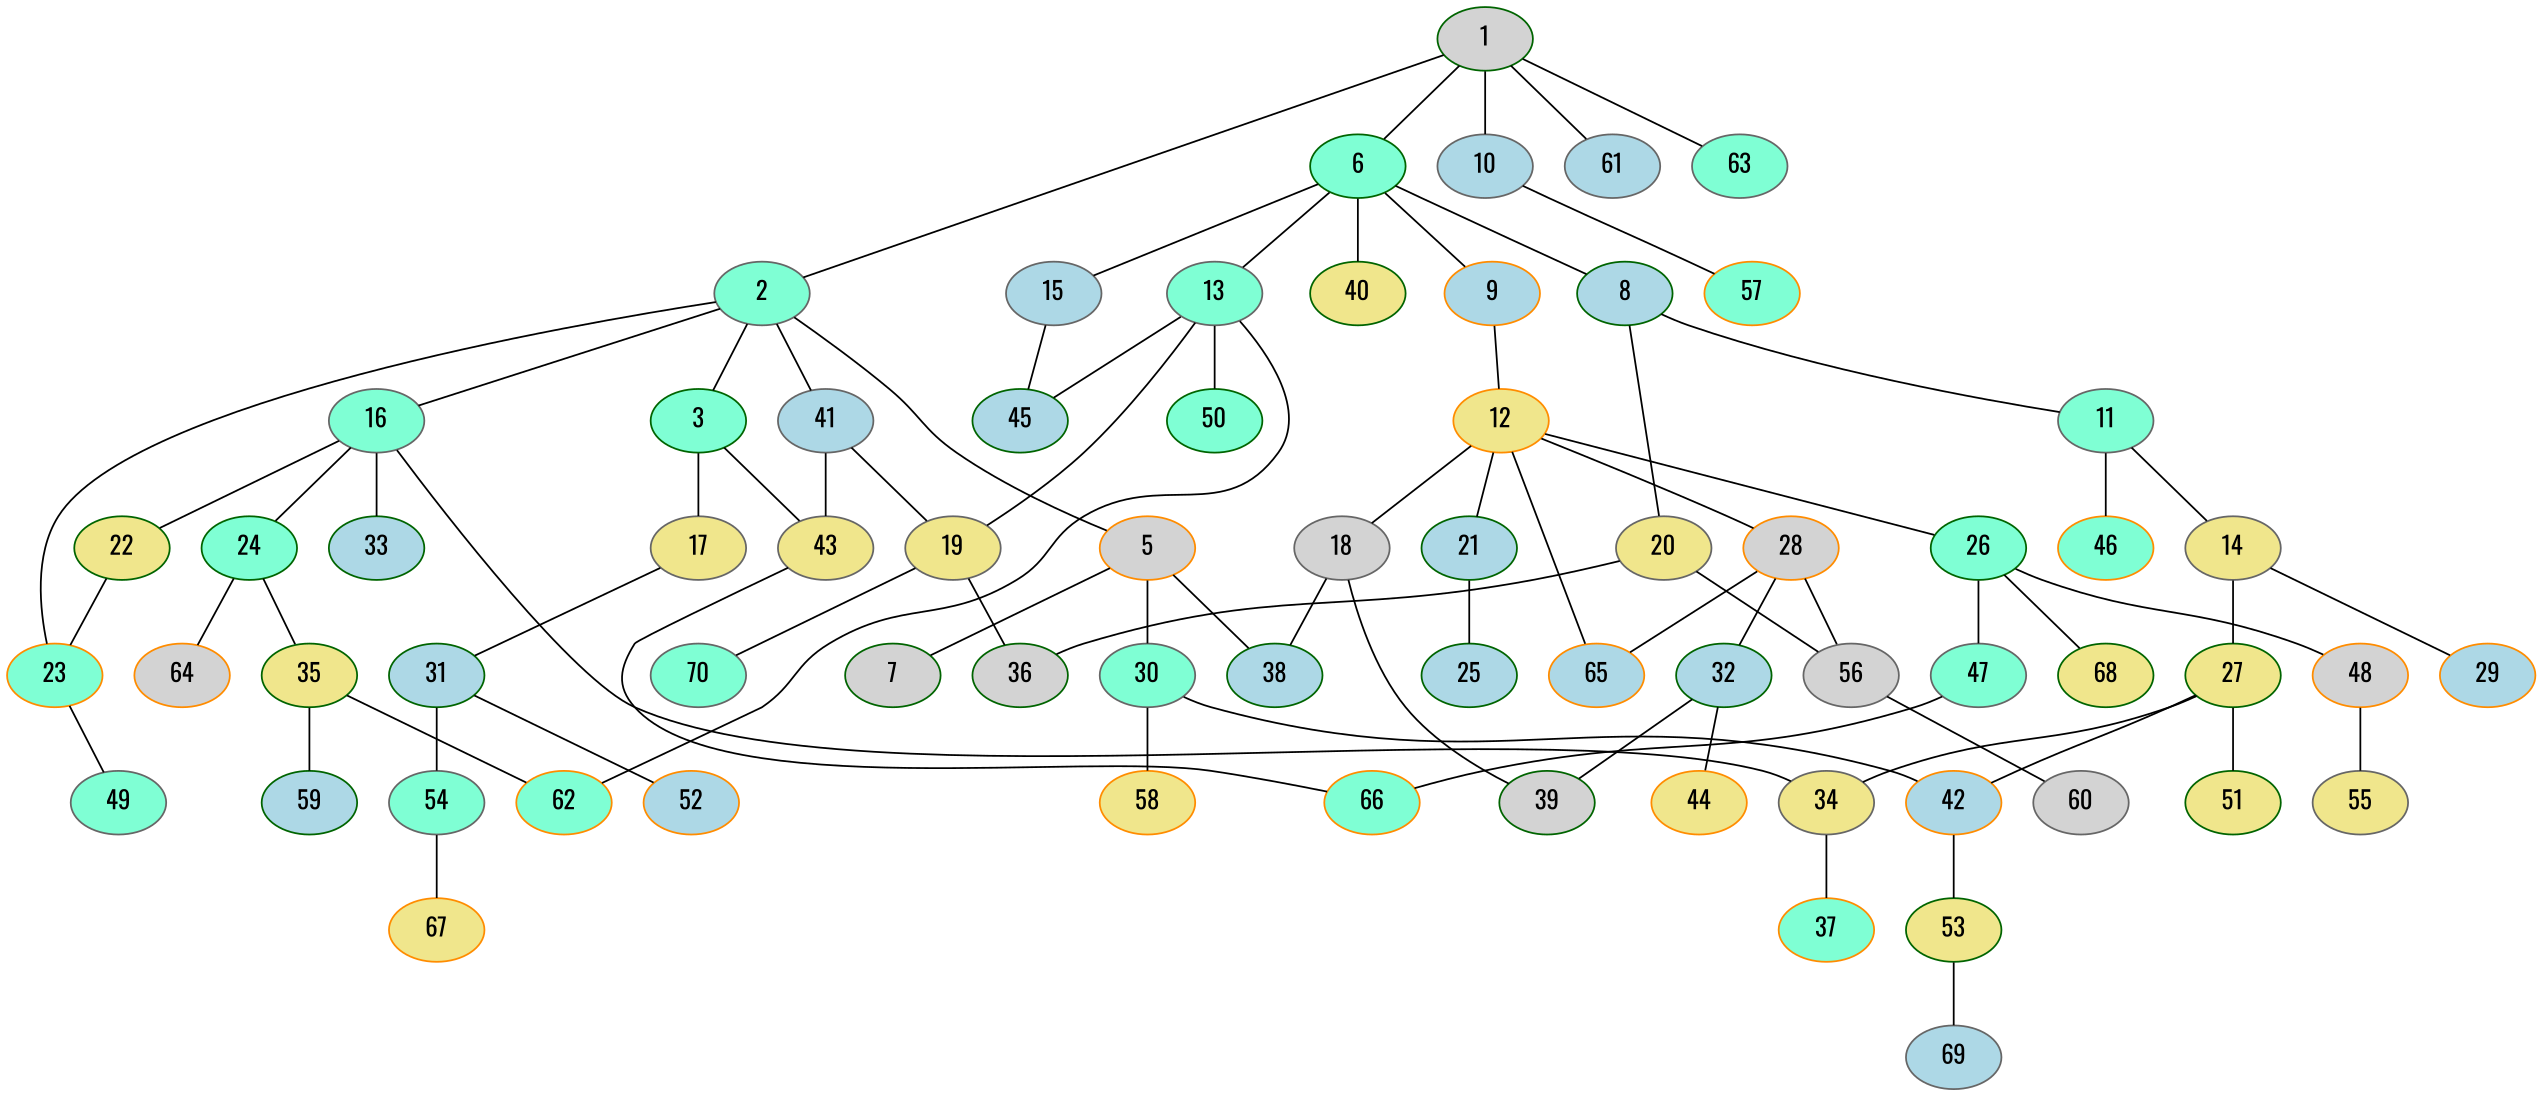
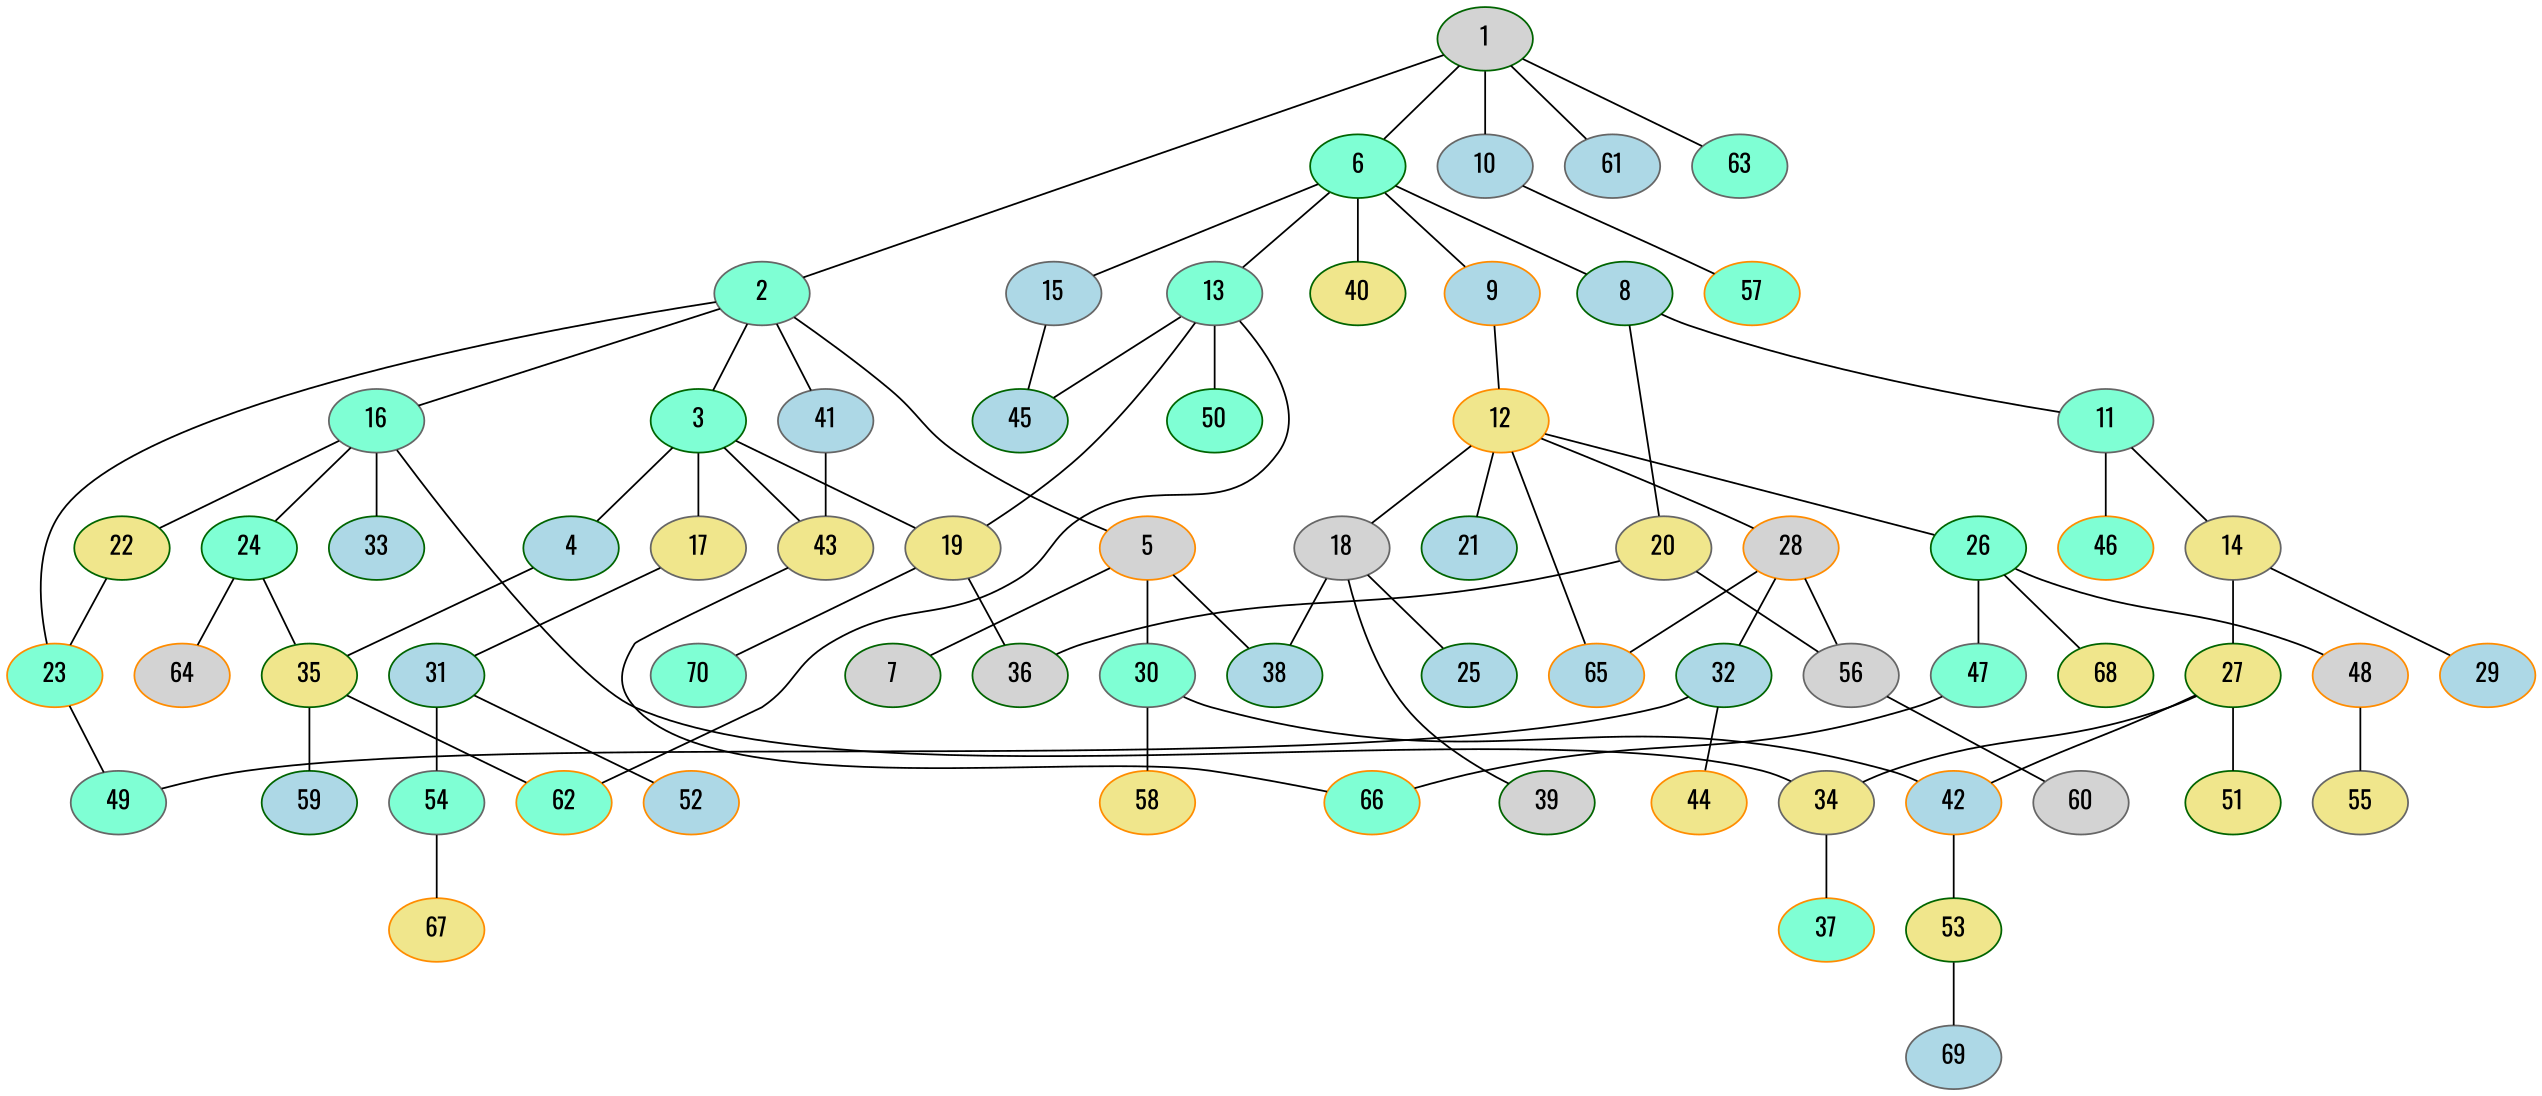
(889, 484) -> (812, 478)
none -> (571, 548)
(1469, 612) -> (1405, 612)
(1655, 725) -> (619, 753)
